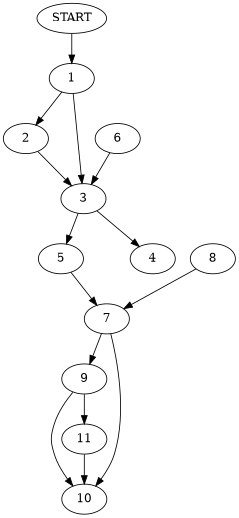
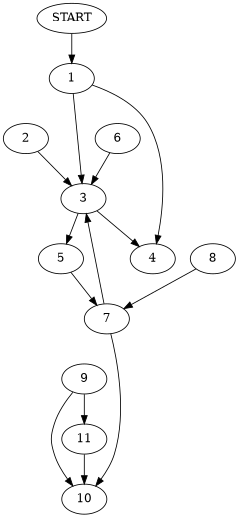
(51, 105) -> (157, 145)
(97, 345) -> (96, 263)
